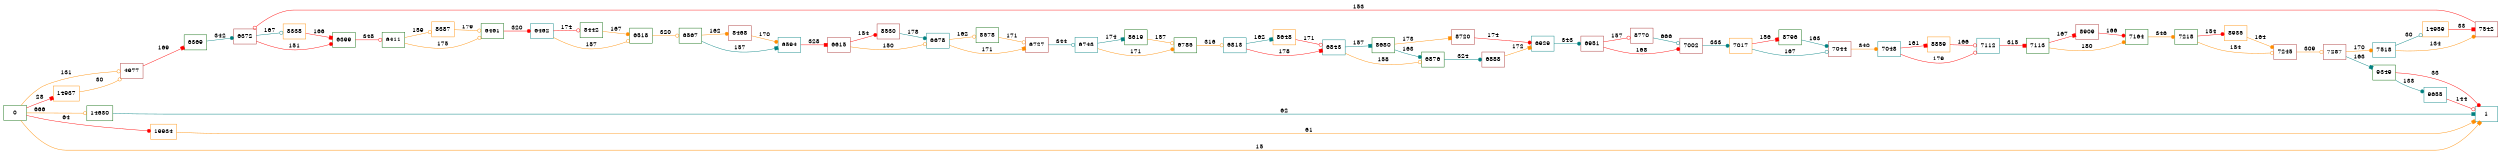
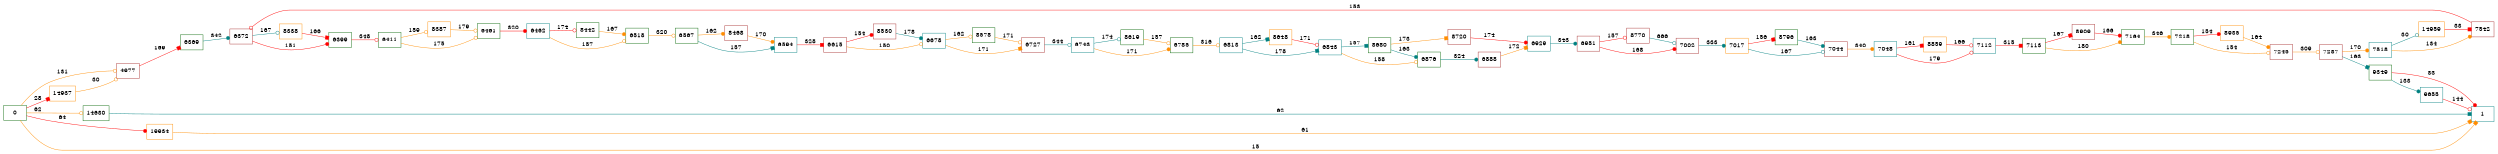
(1109, 41) -> (1106, 41)
(1282, 56) -> (1278, 56)
(40, 110) -> (38, 110)
